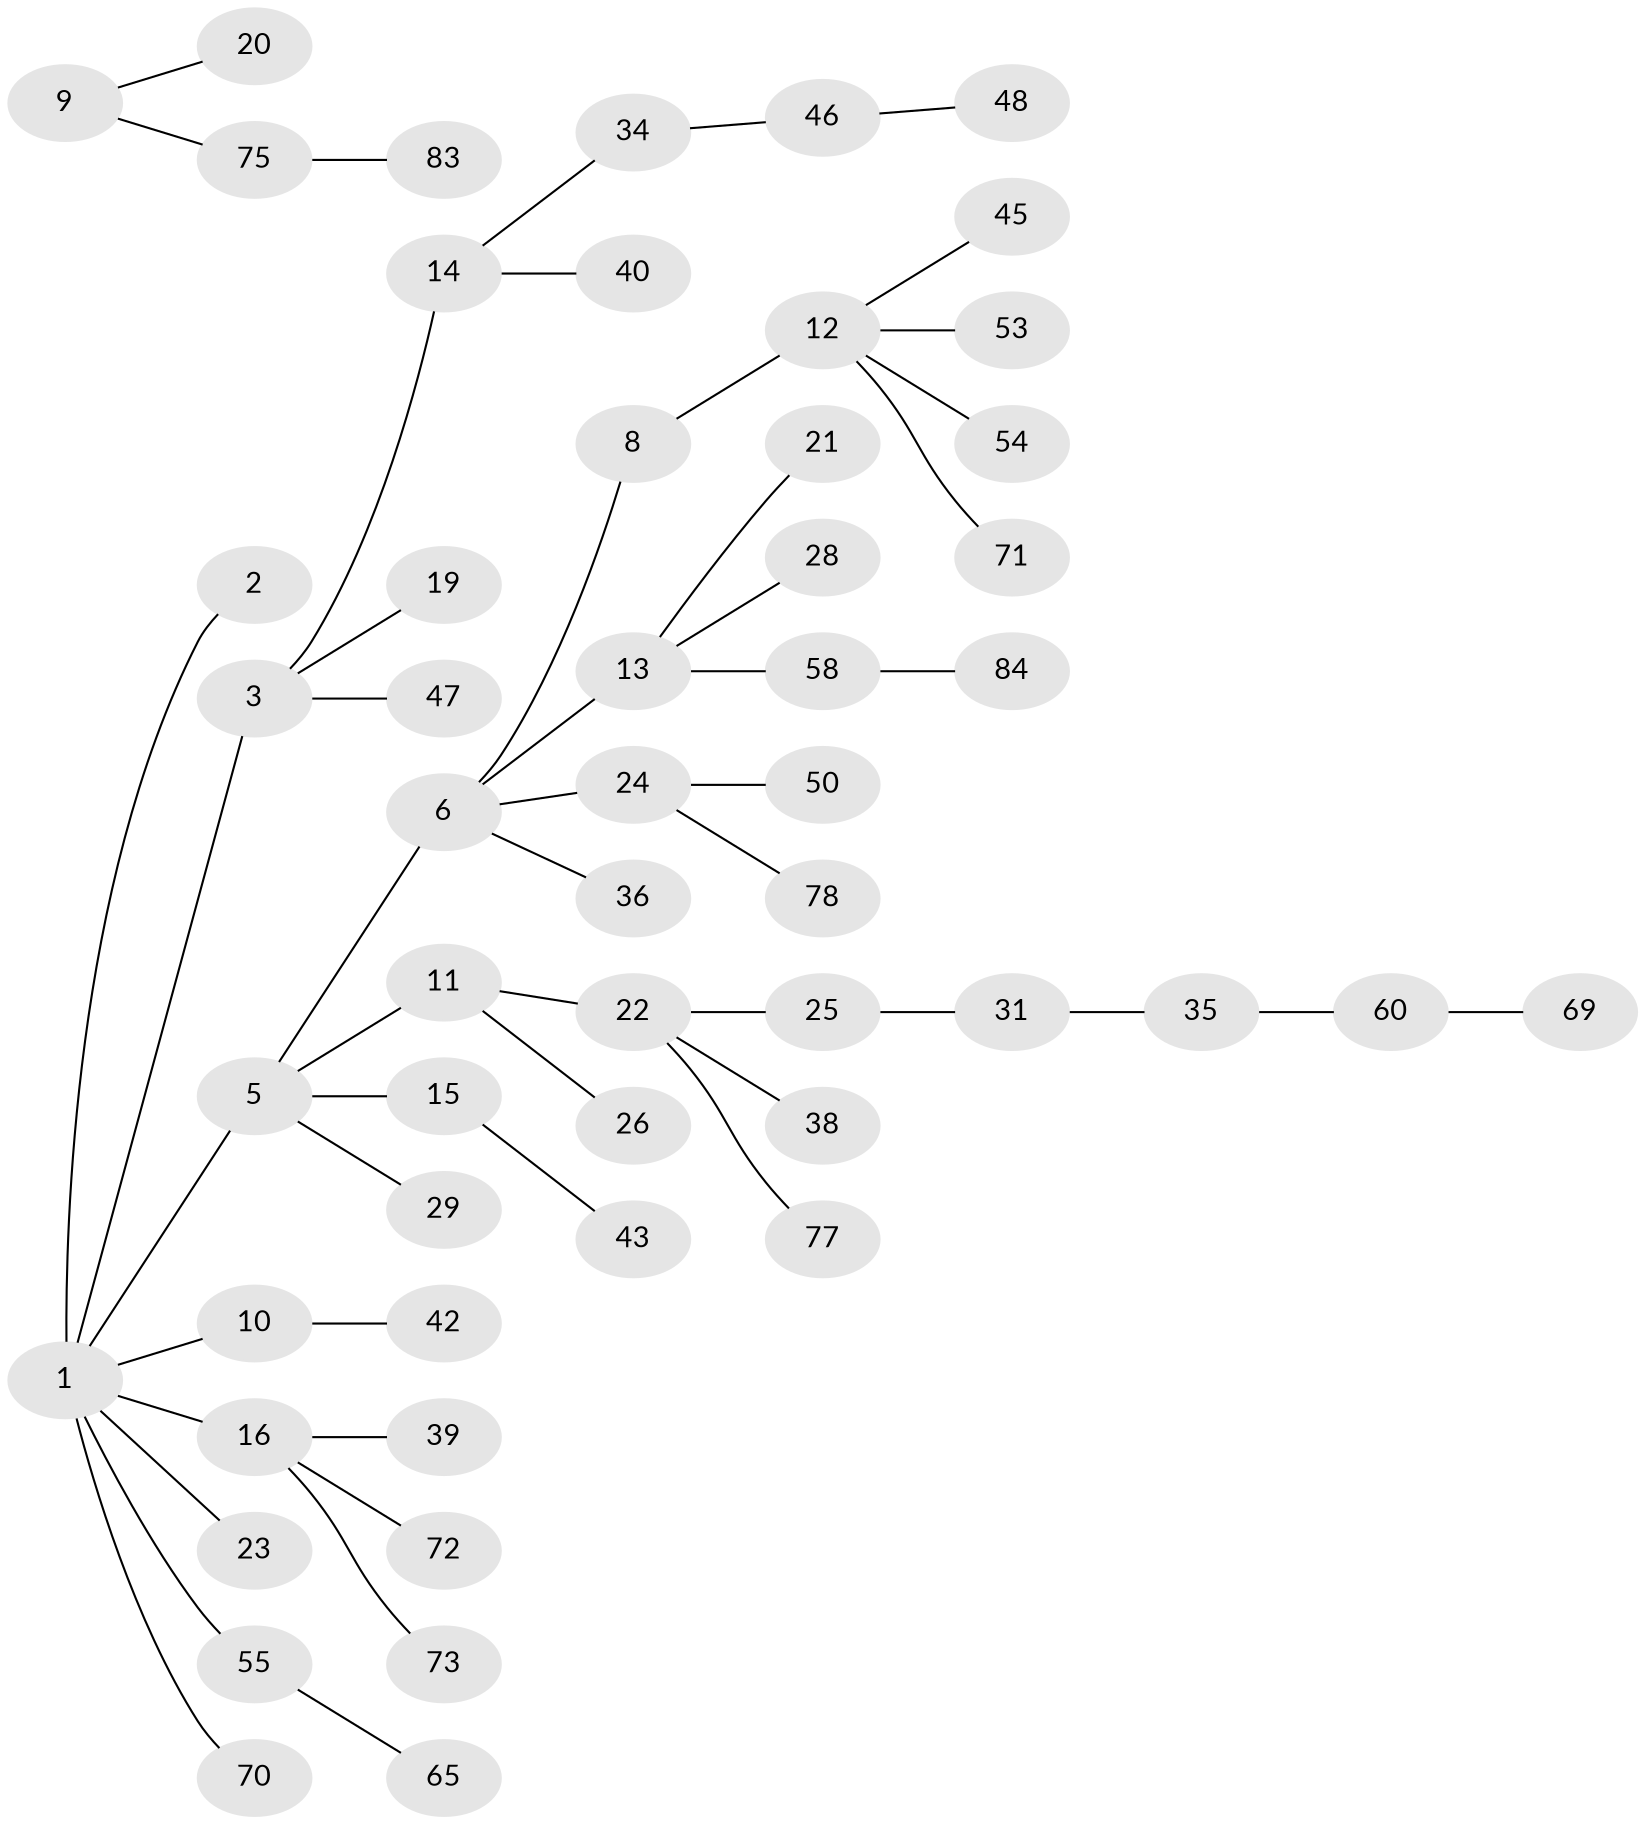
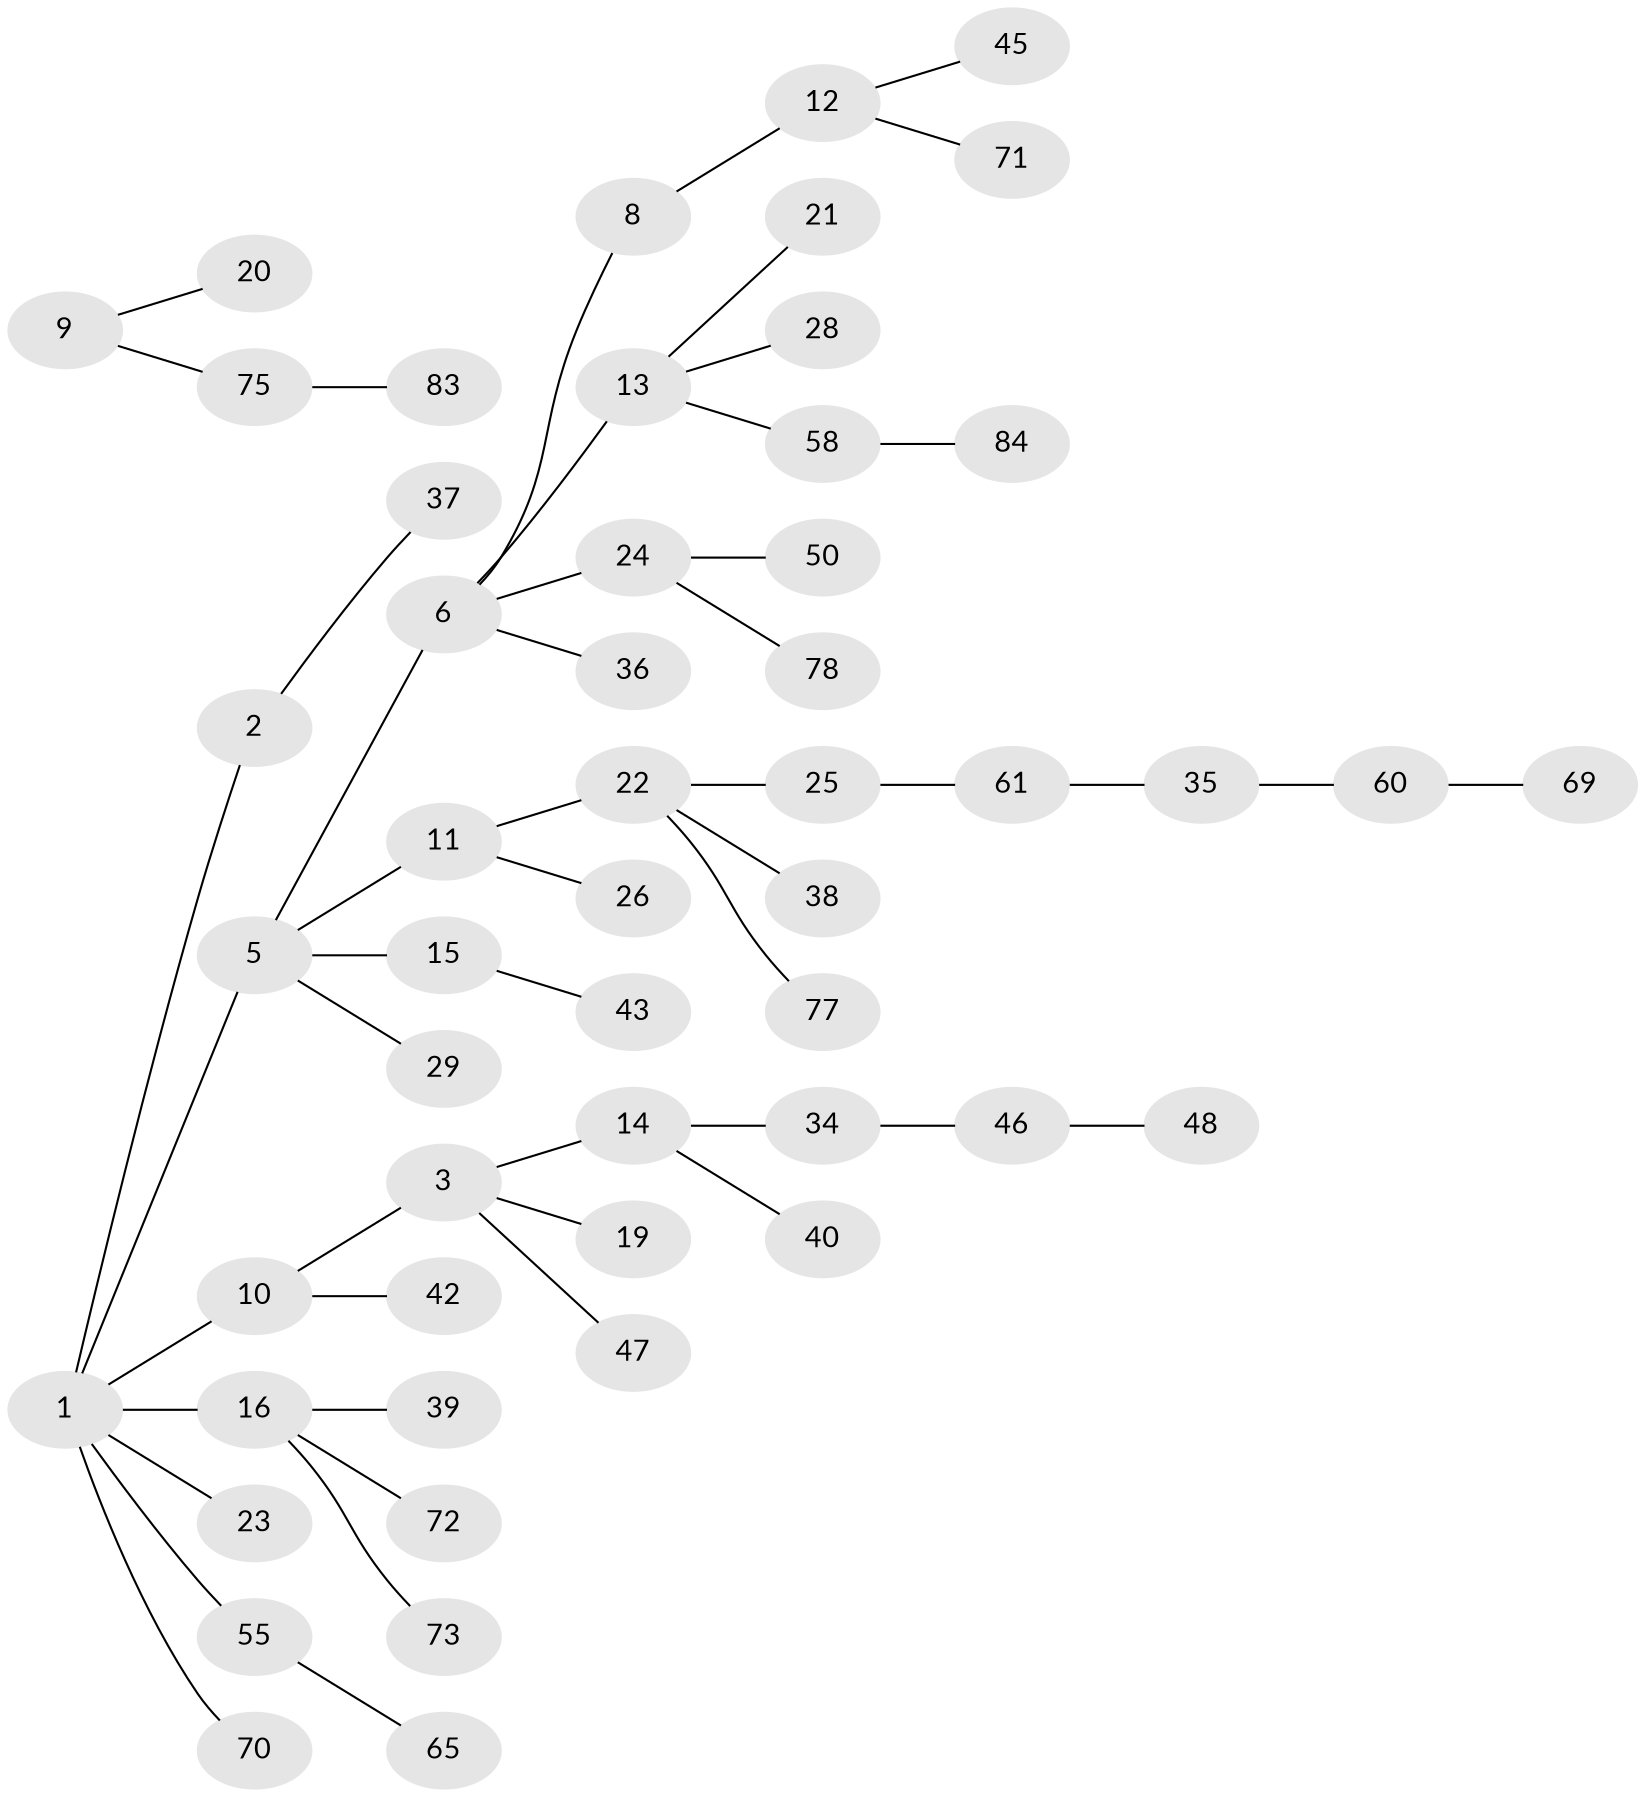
(1012, 330) -> none
(1012, 444) -> none
none -> (444, 501)
(1012, 1012) -> (1012, 785)
(160, 1039) -> (349, 1239)
